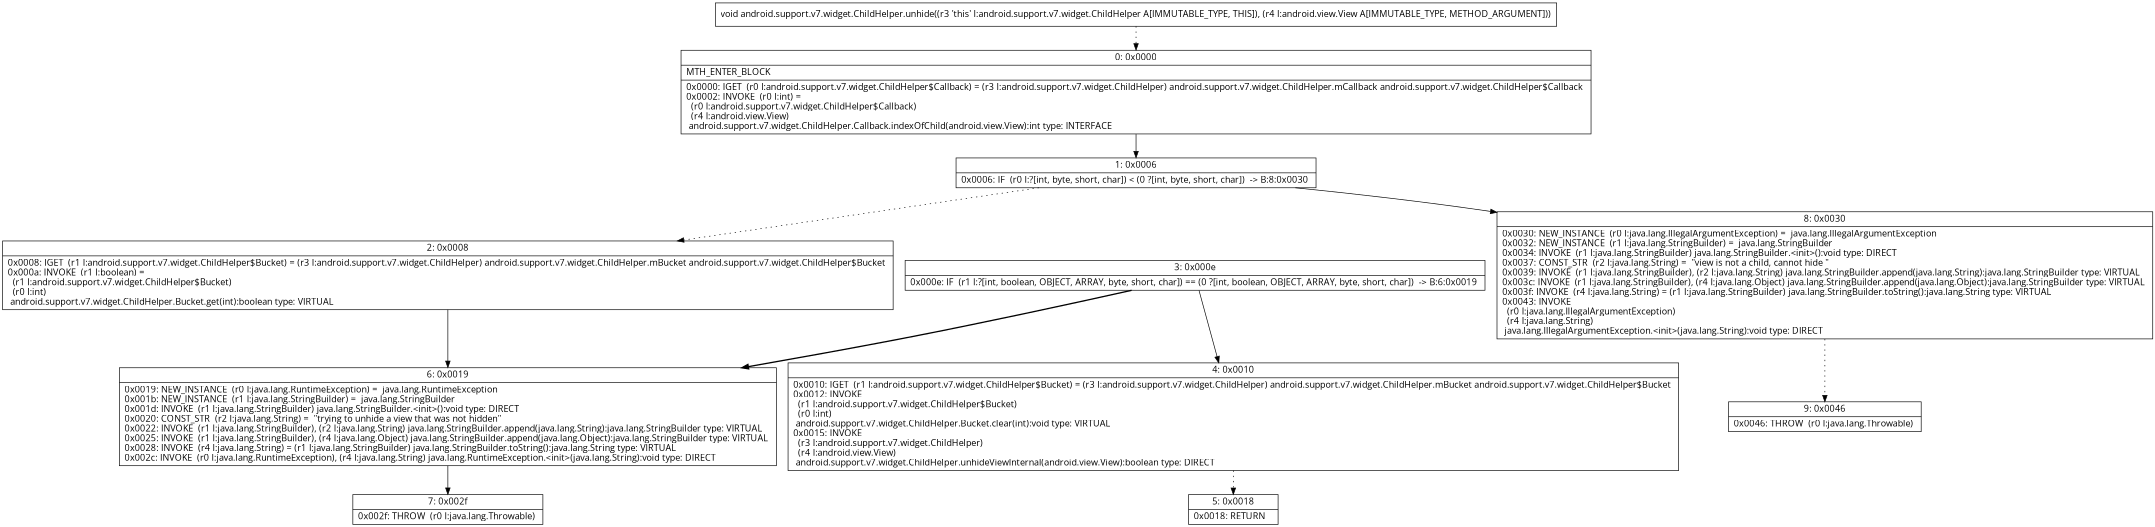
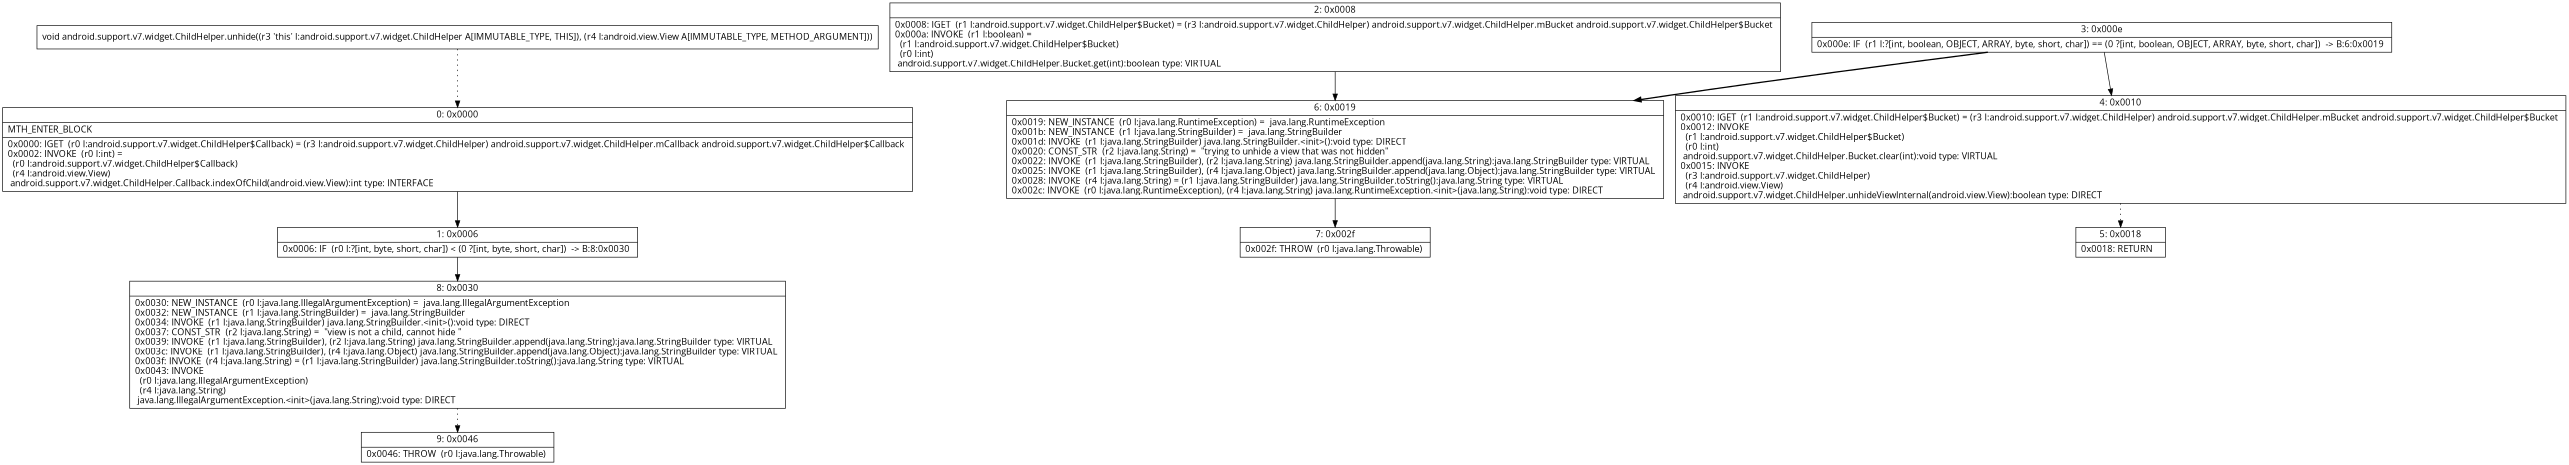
(861, 214) -> none
